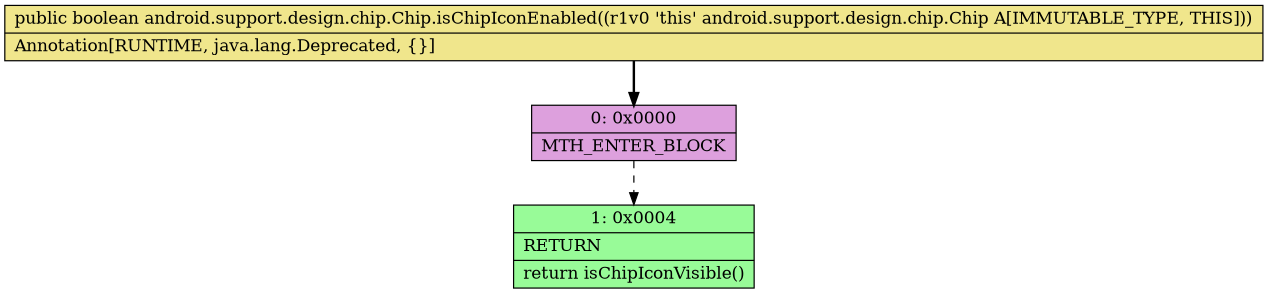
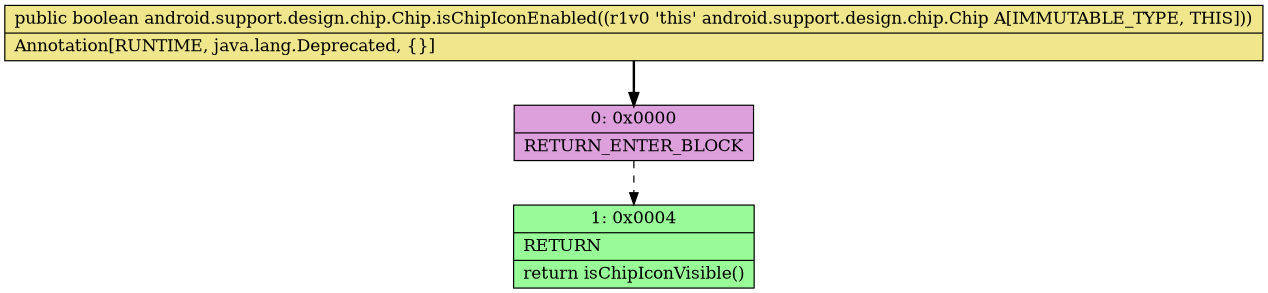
(634, 146) -> (634, 146)
